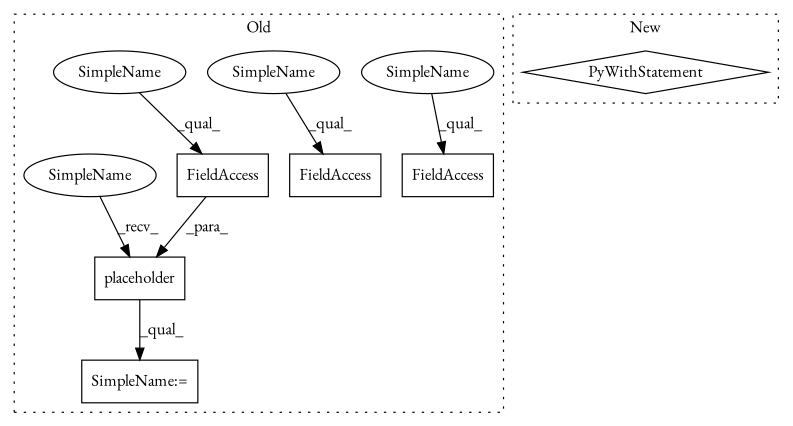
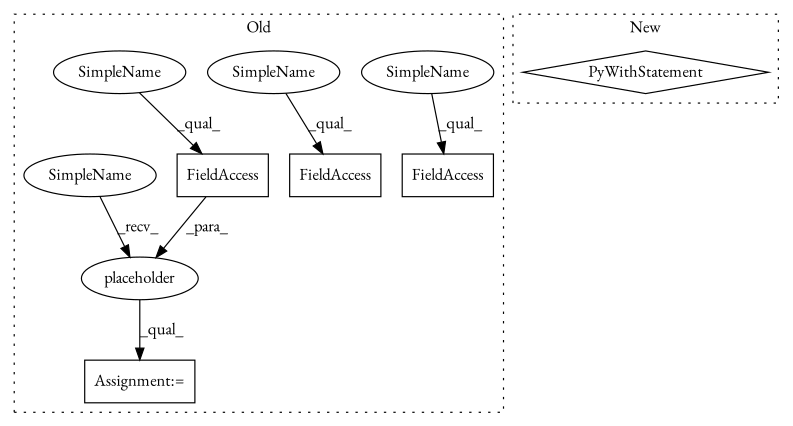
(140, 278) -> (140, 278)
(140, 381) -> (140, 381)
